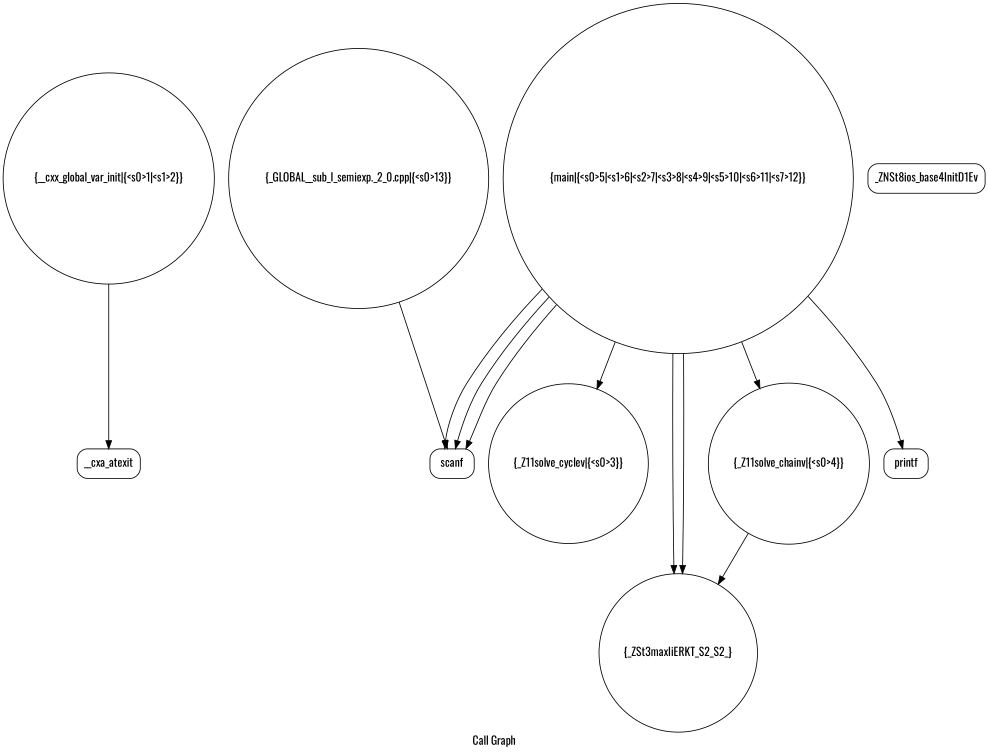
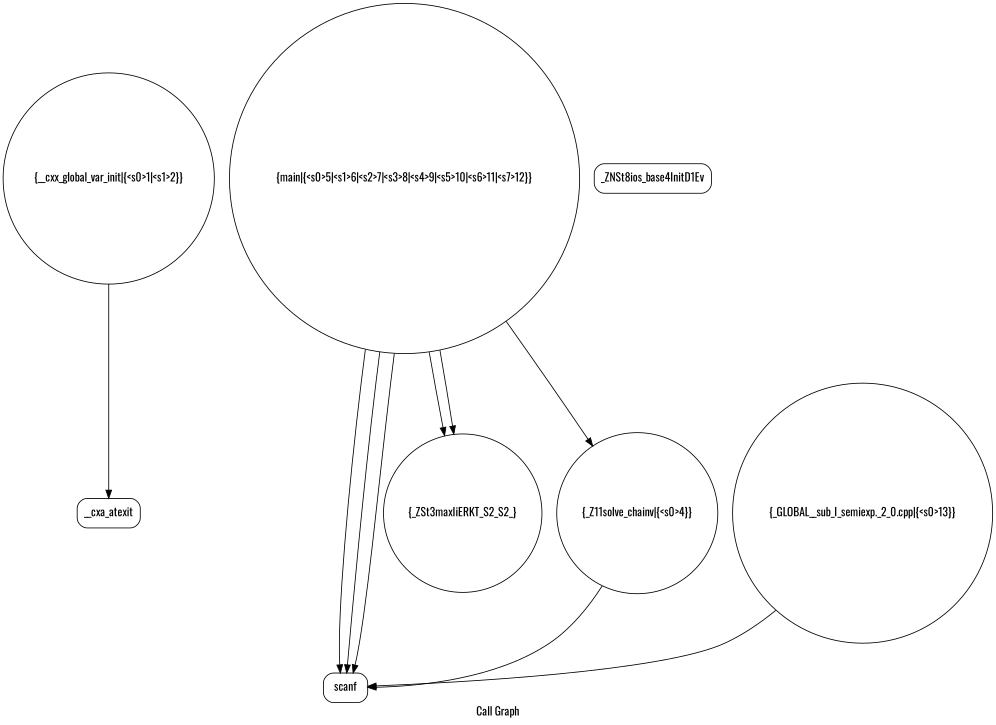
(568, 464) -> none
(906, 464) -> none
(735, 555) -> (504, 666)
